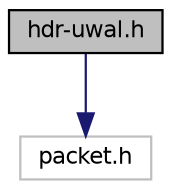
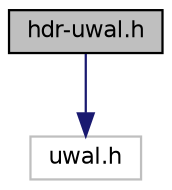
(86, 158) -> (86, 158)
